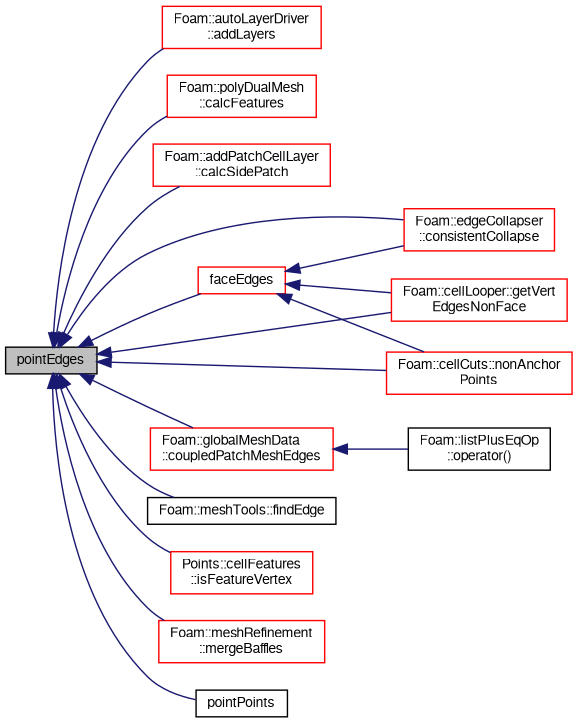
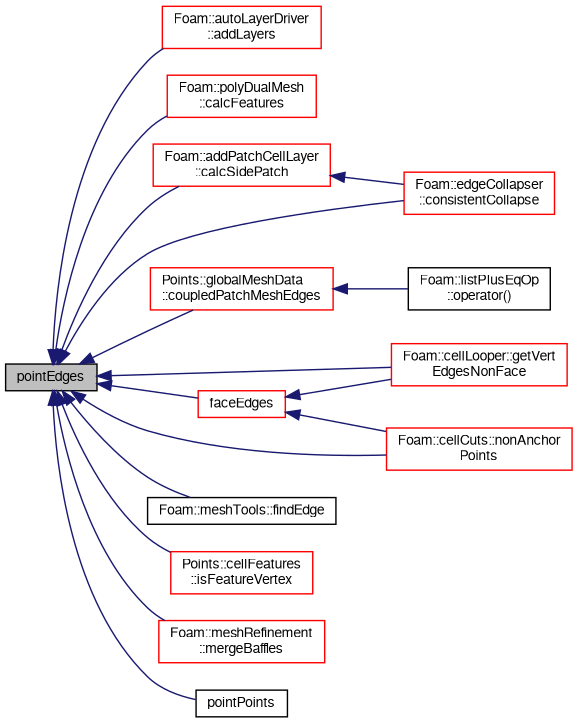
(352, 257) -> (374, 181)
(242, 449) -> (242, 289)
